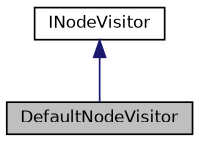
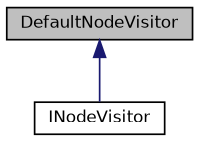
(100, 80) -> (100, 80)
